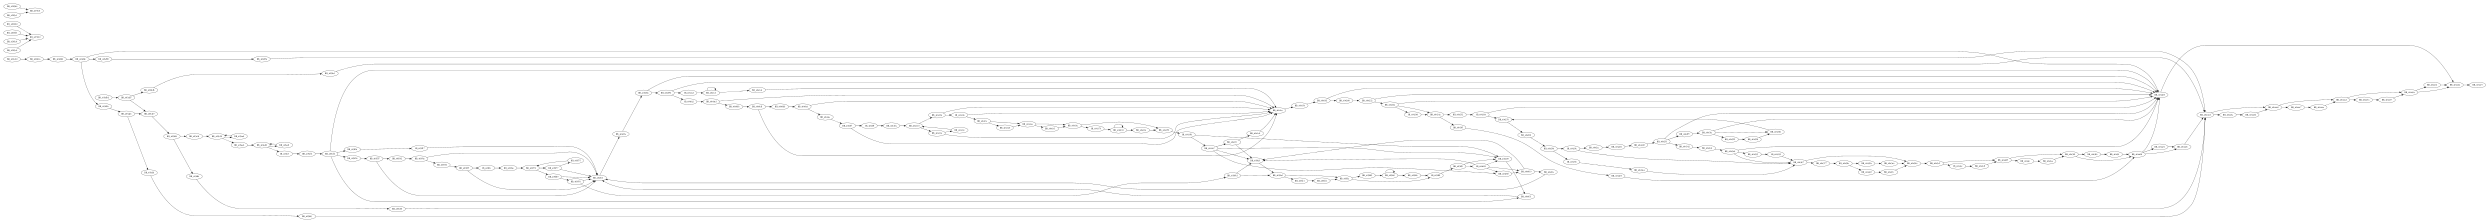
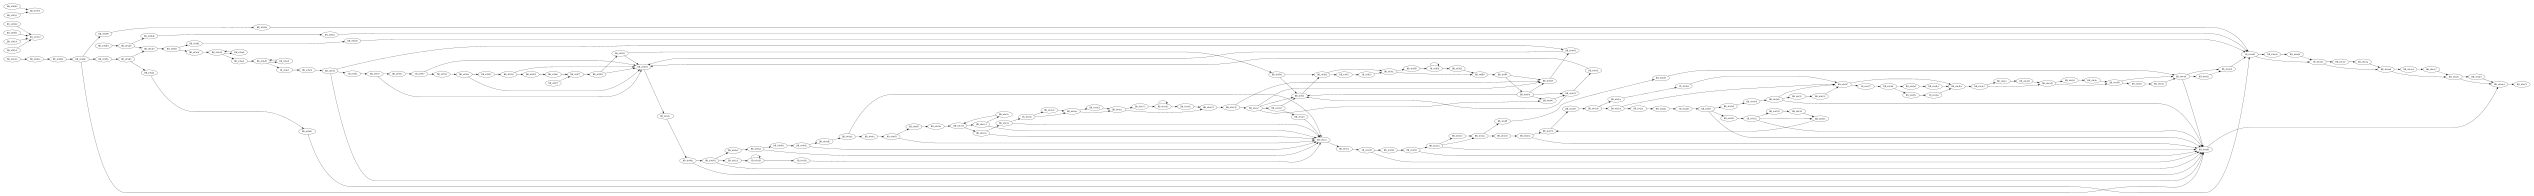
(340, 156) -> (385, 74)
(553, 168) -> none
